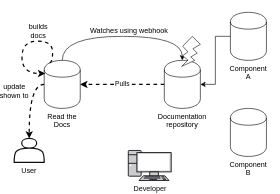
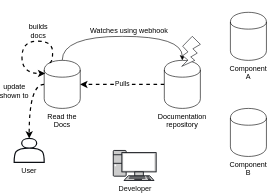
(215, 64) -> none
(150, 165) -> (135, 165)
